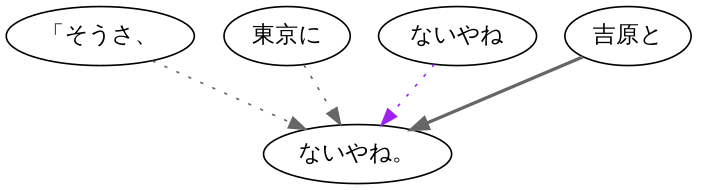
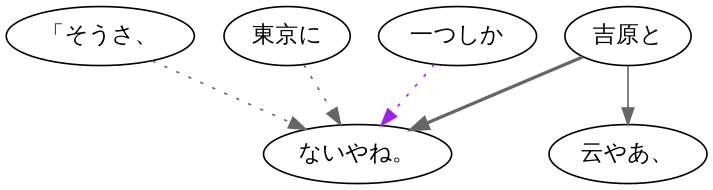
(458, 36) -> (458, 36)
none -> (628, 154)
